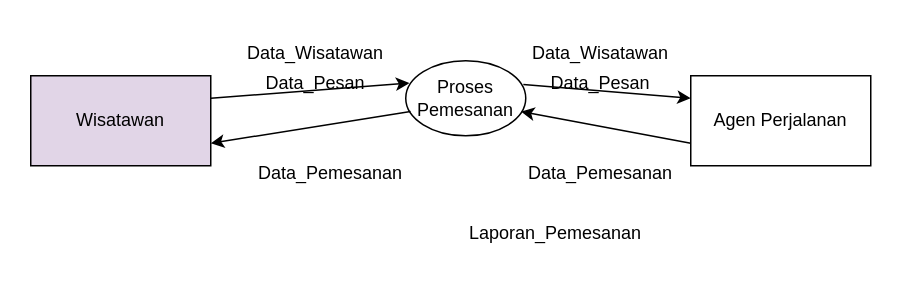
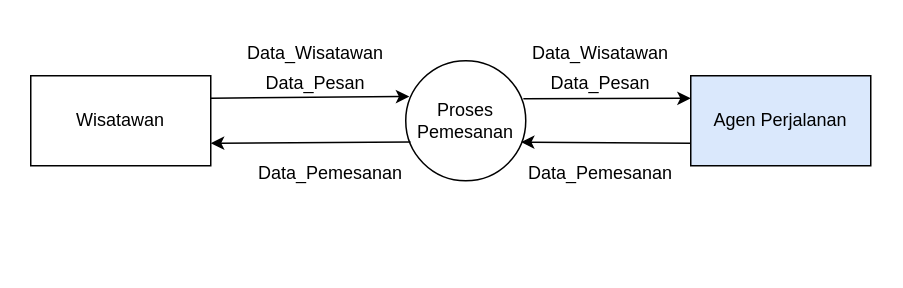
(466, 98) -> (466, 121)
(121, 121) -> (121, 121)
(781, 121) -> (781, 121)
(556, 233) -> none
